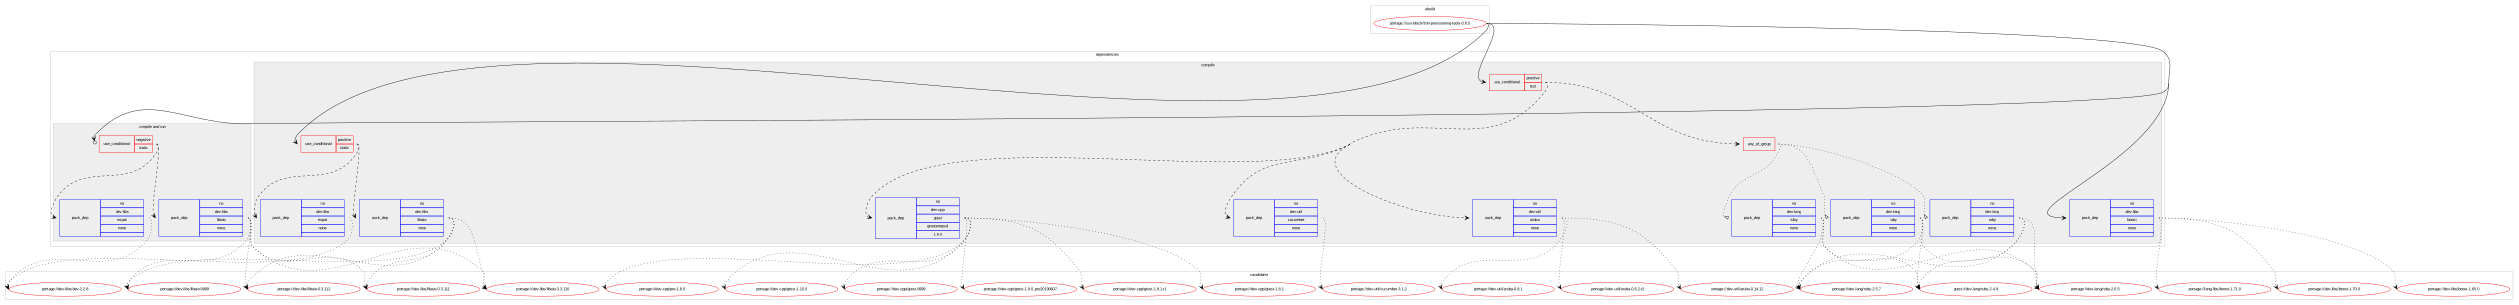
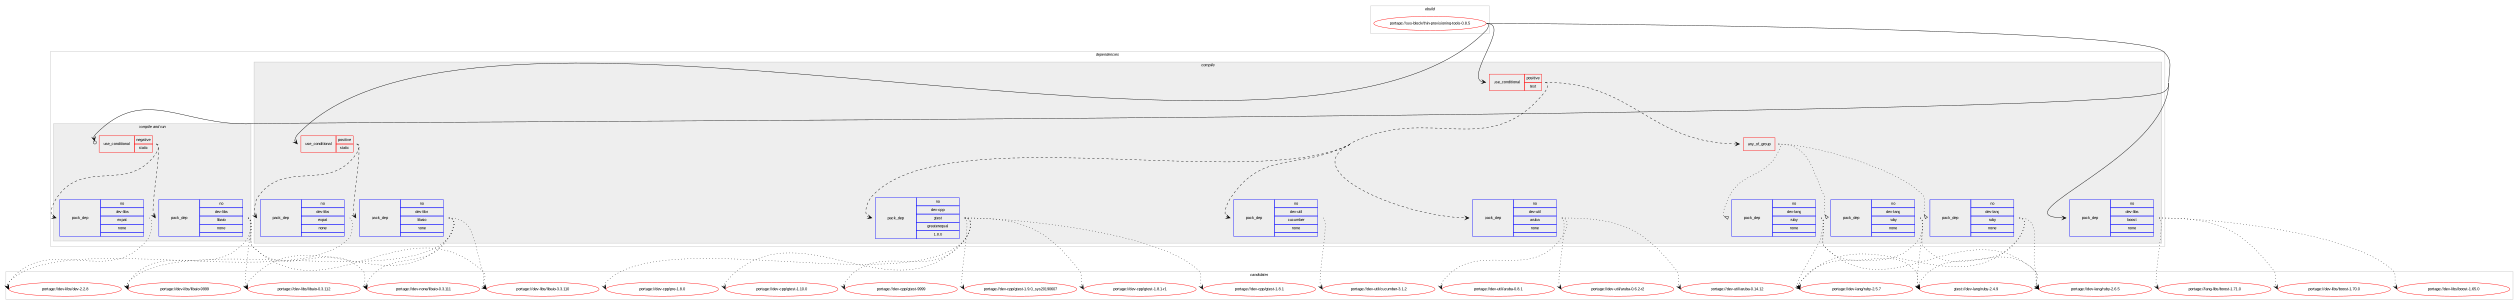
(423, 289) -> (423, 289)
(1021, 289) -> (1021, 289)
